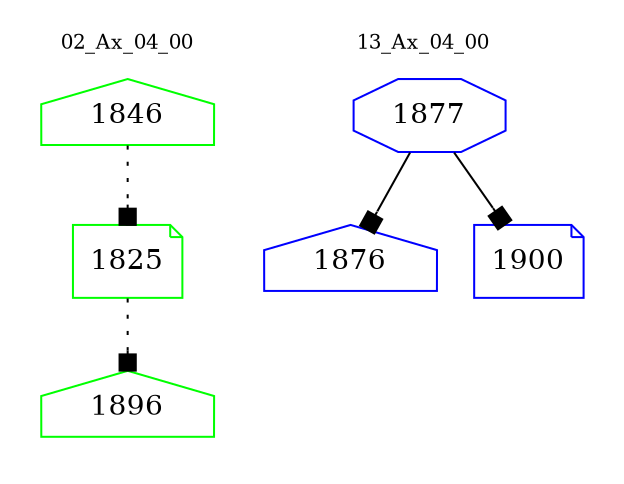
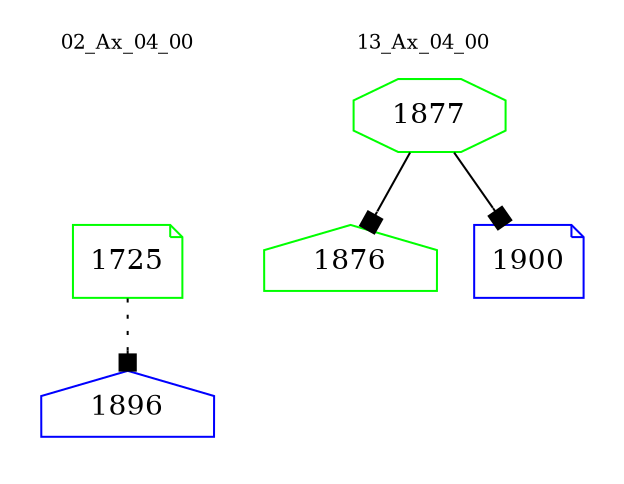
(128, 116) -> none
(430, 116) -> (430, 116)
(128, 261) -> (128, 261)
(351, 261) -> (351, 261)
(128, 407) -> (128, 407)
